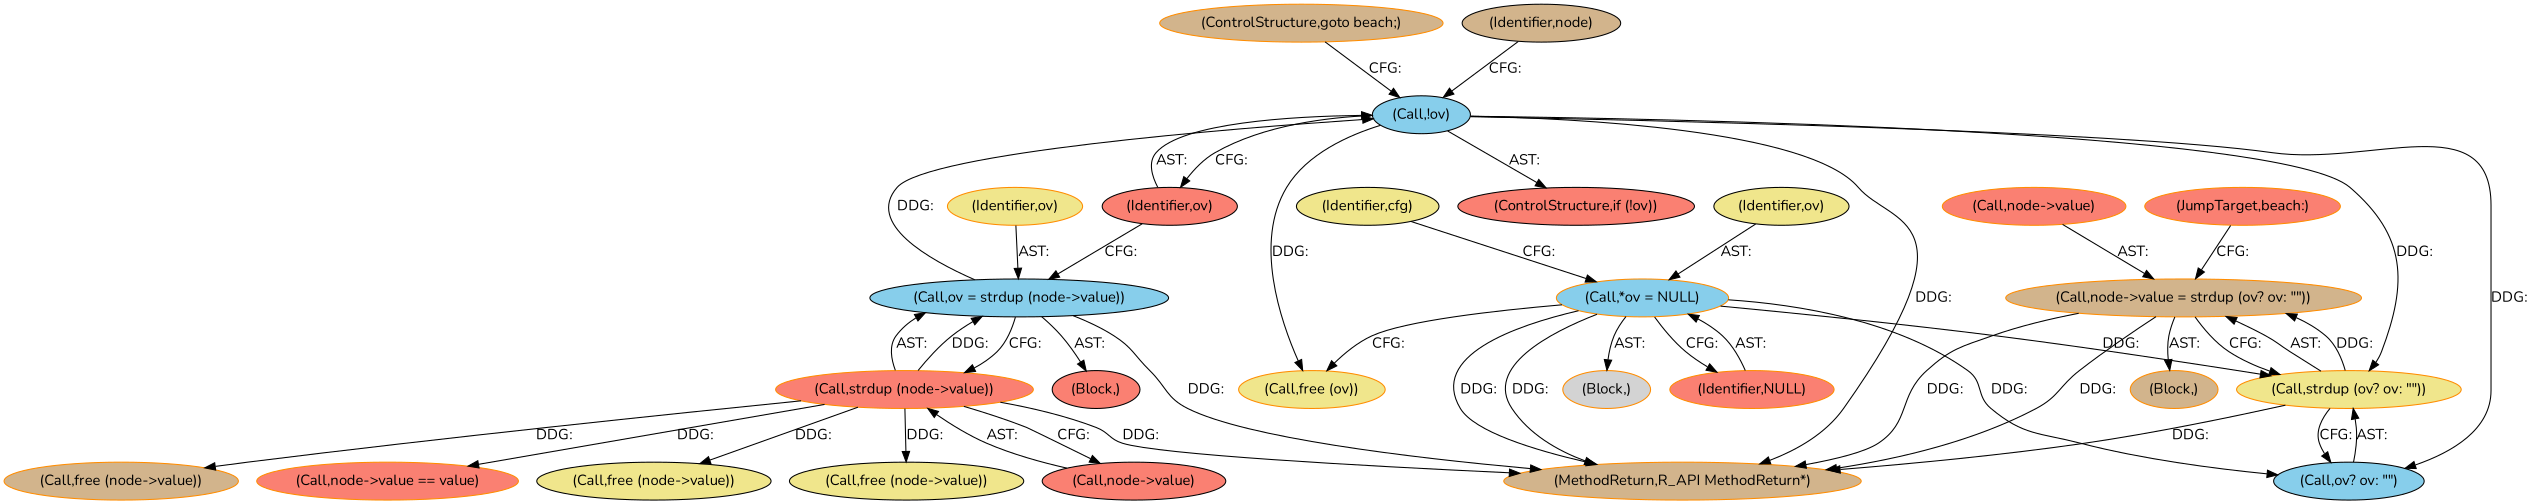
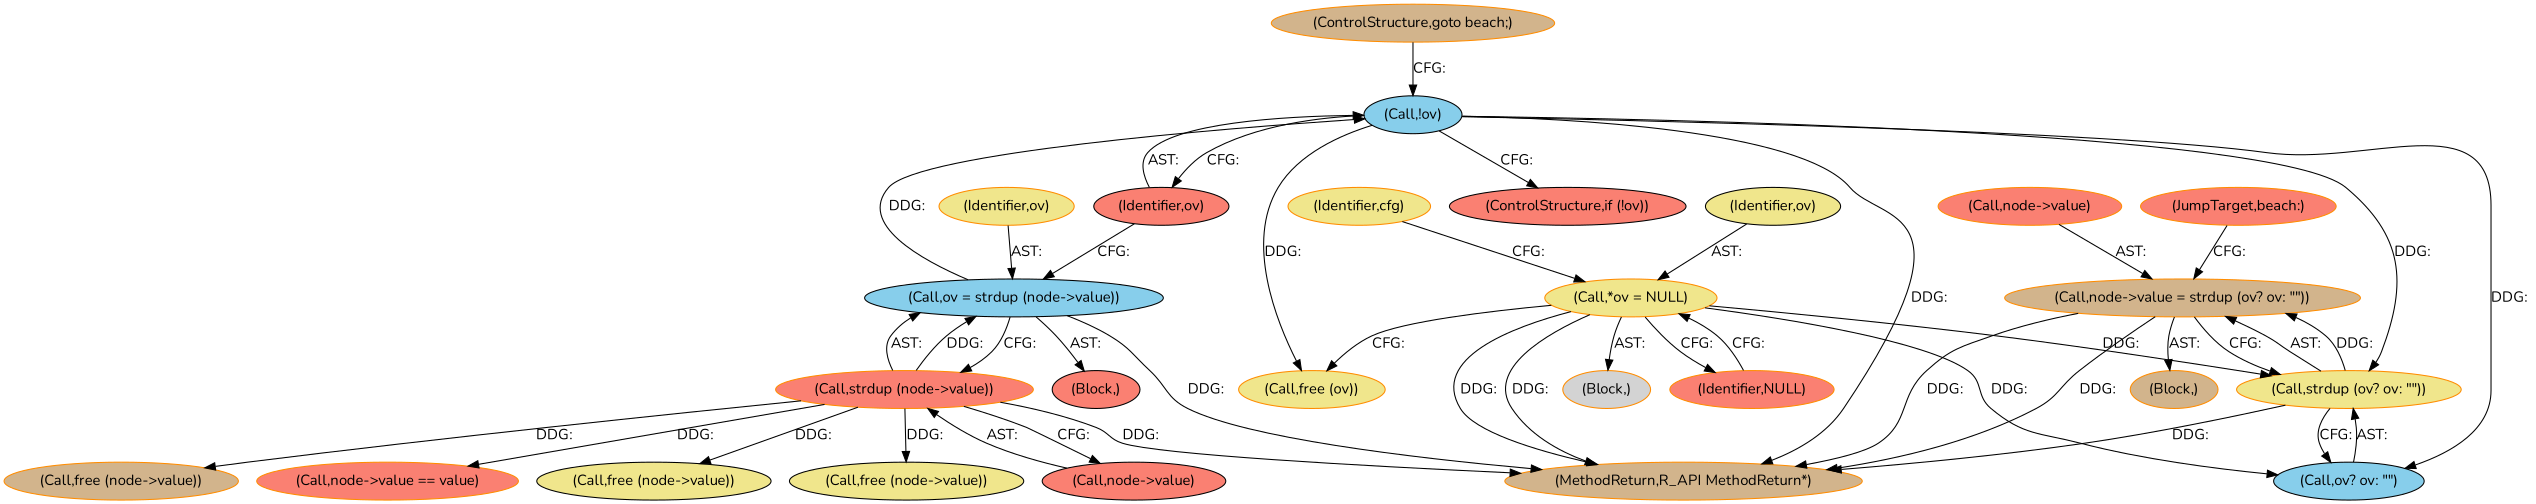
(1541, 23) -> none
(1527, 161) -> (1519, 161)
(1368, 206) -> (1359, 206)
(1642, 298) -> (1631, 298)
(1753, 344) -> (1750, 344)
